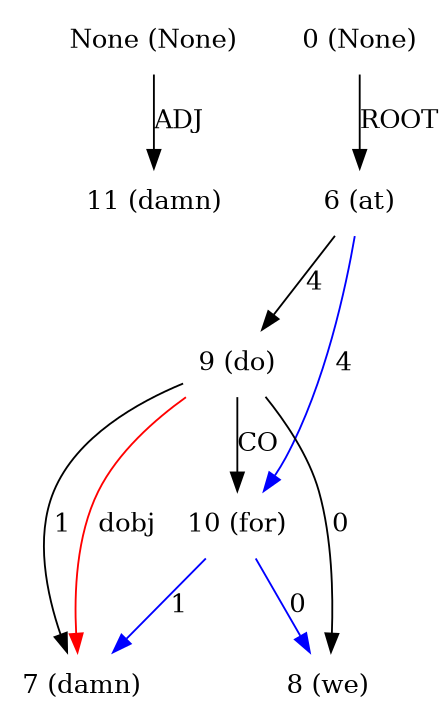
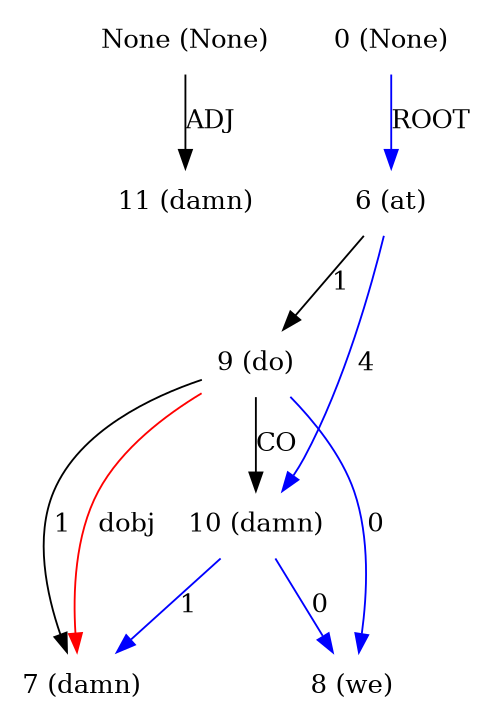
(360, 112) -> (391, 112)
(315, 283) -> (341, 283)
(323, 508) -> (358, 505)
(237, 525) -> (256, 525)
